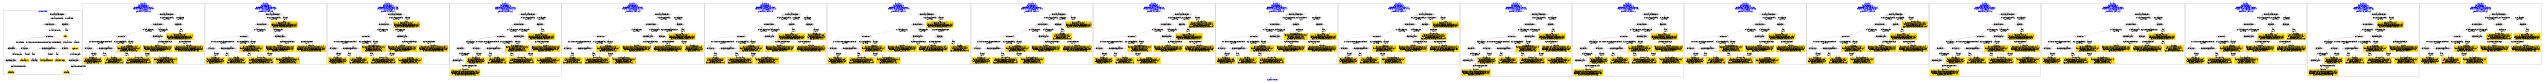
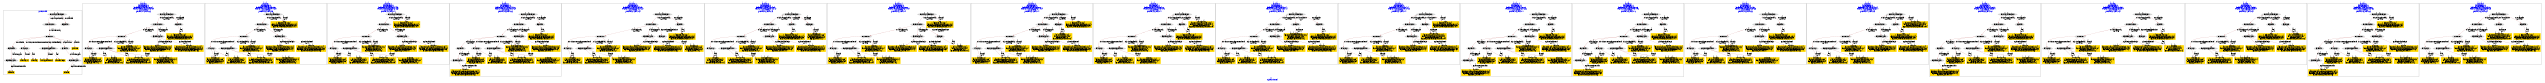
(65, 37) -> none
(75, 49) -> (75, 49)
(34, 61) -> (34, 61)
